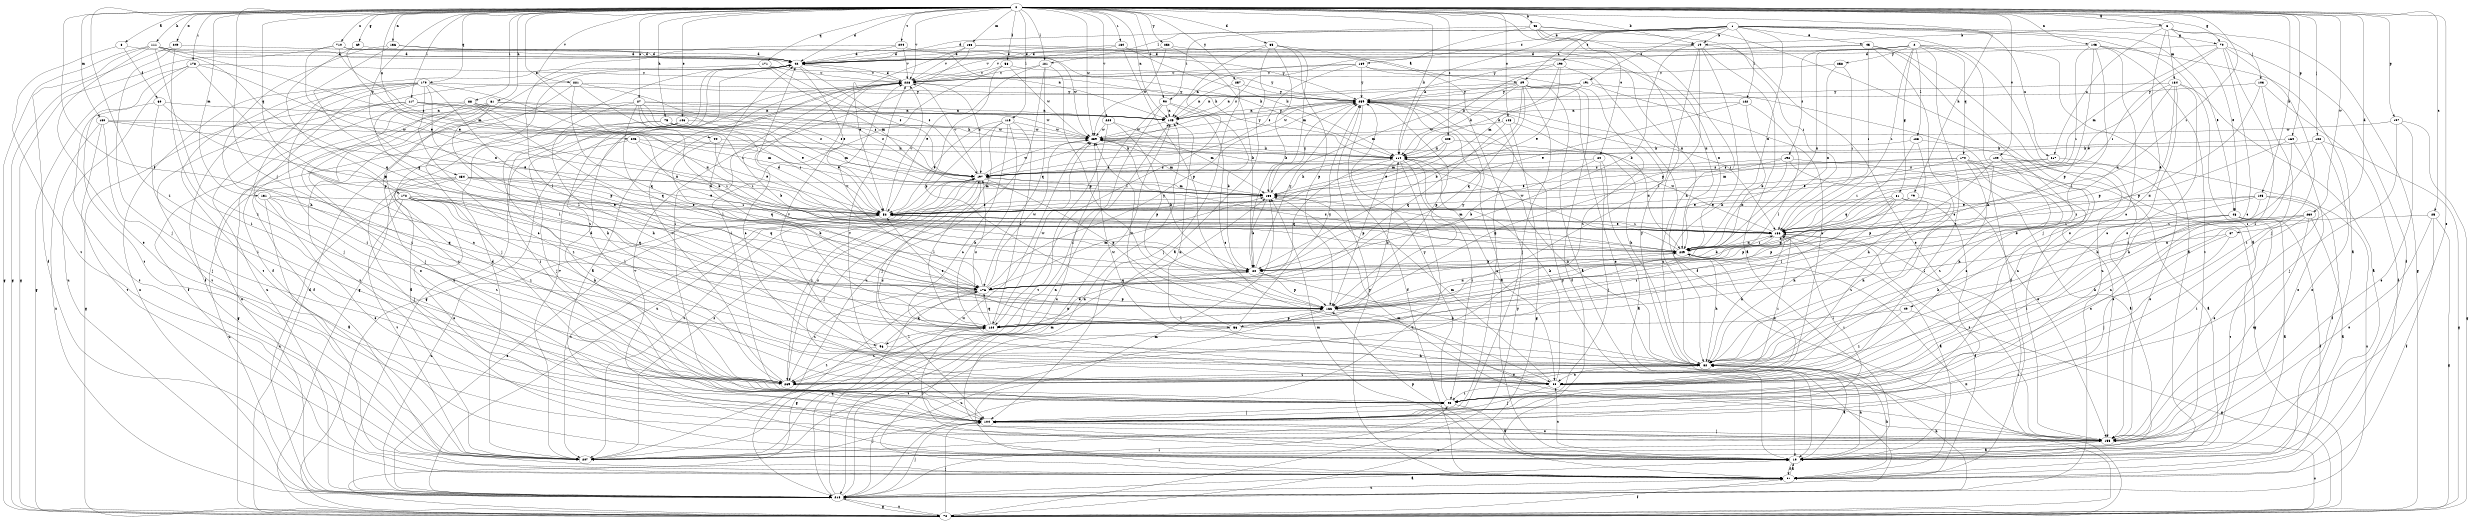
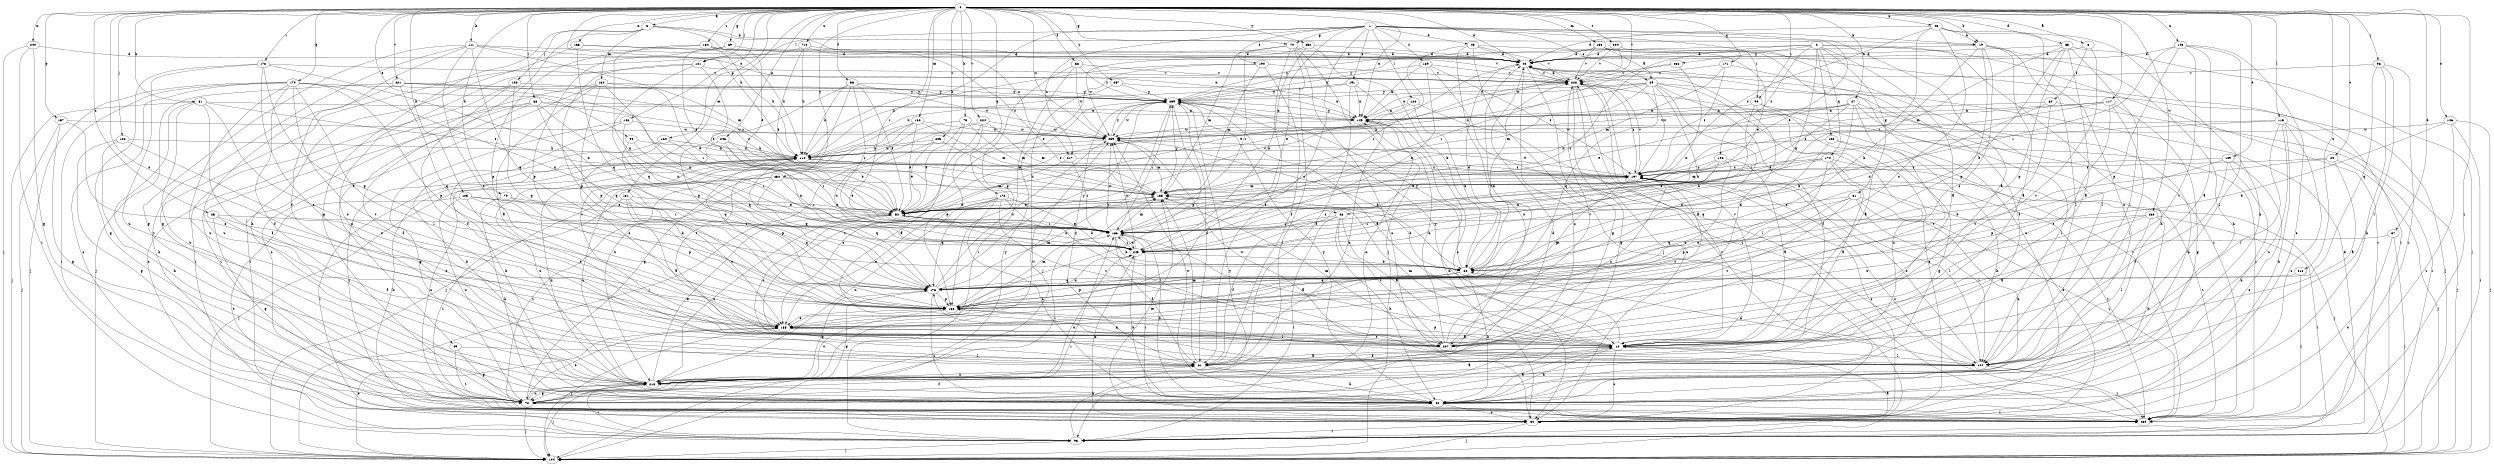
none -> (2301, 271)
(1283, 318) -> (697, 199)
(936, 331) -> (2274, 301)
(825, 449) -> (534, 318)
